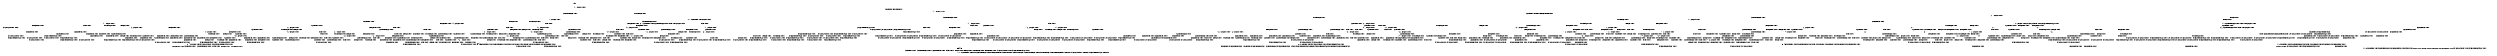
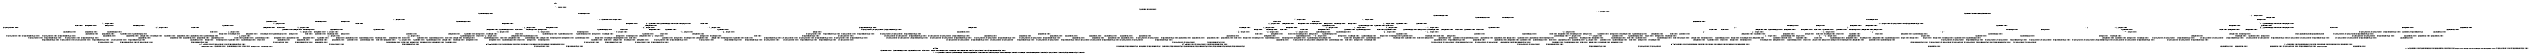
(1101, 39) -> (1311, 26)
